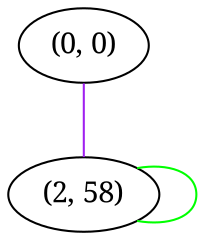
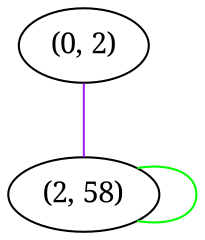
(84, 46) -> (84, 46)
